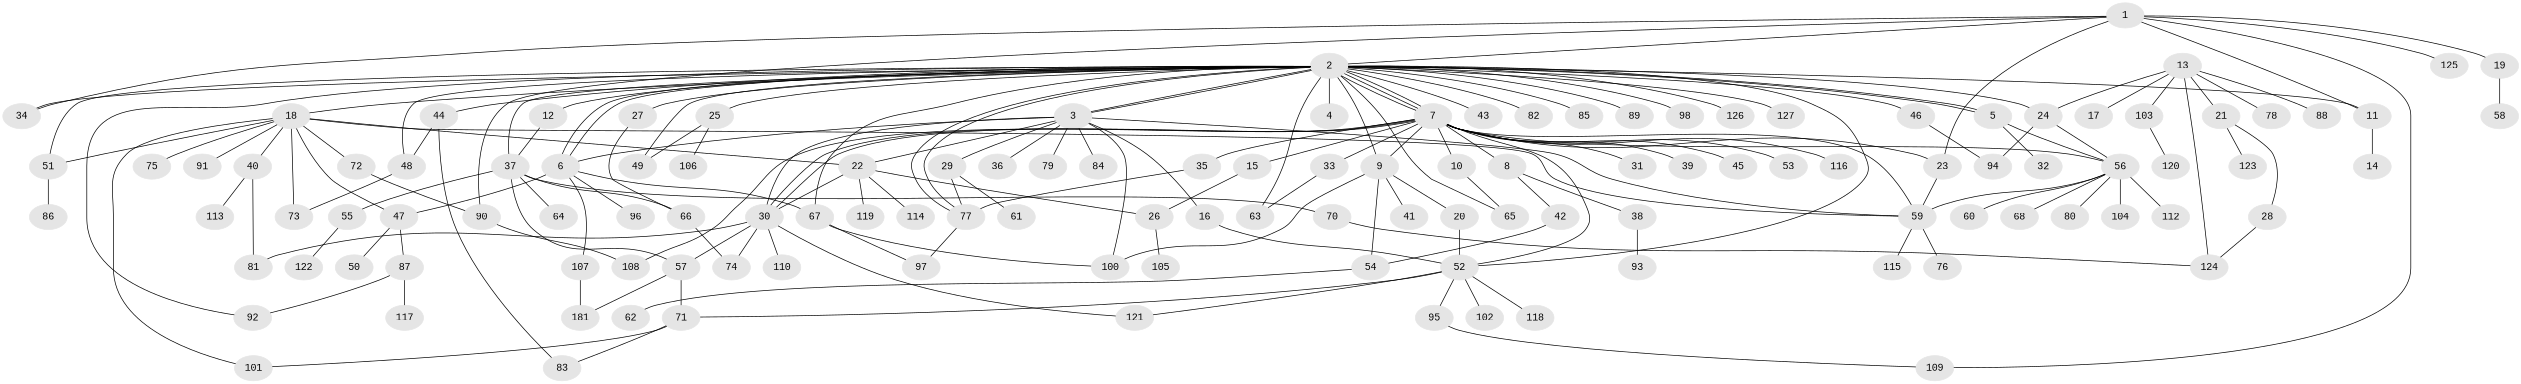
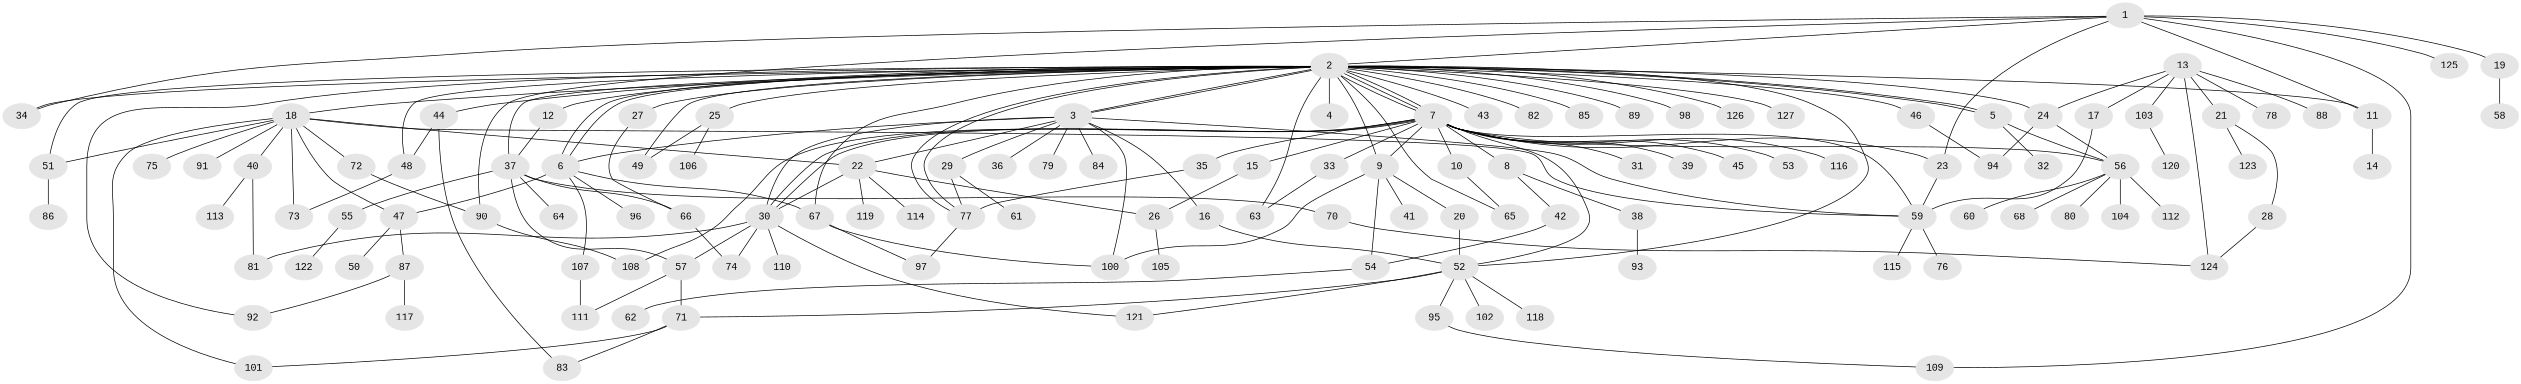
(2018, 191) -> (1995, 198)
(580, 318) -> (580, 318)
